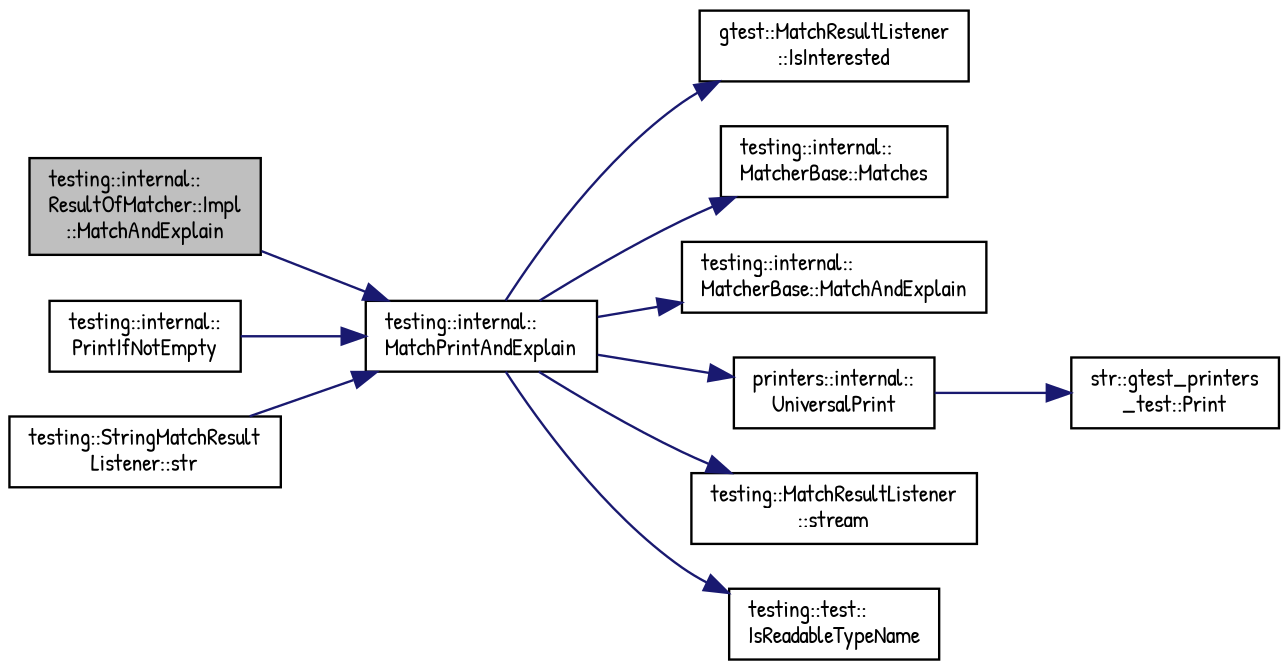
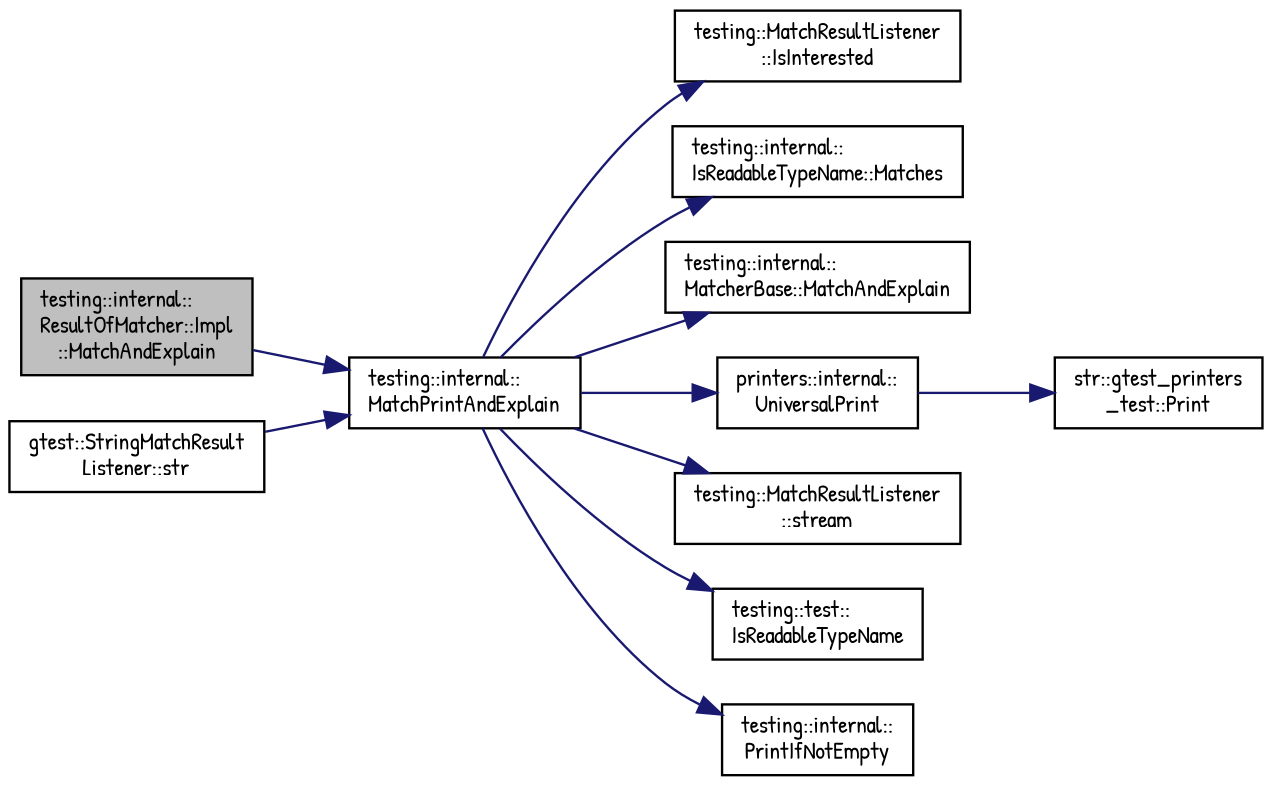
(834, 46) -> (818, 46)
(834, 162) -> (818, 162)
(291, 336) -> (572, 582)
(145, 452) -> (137, 457)
